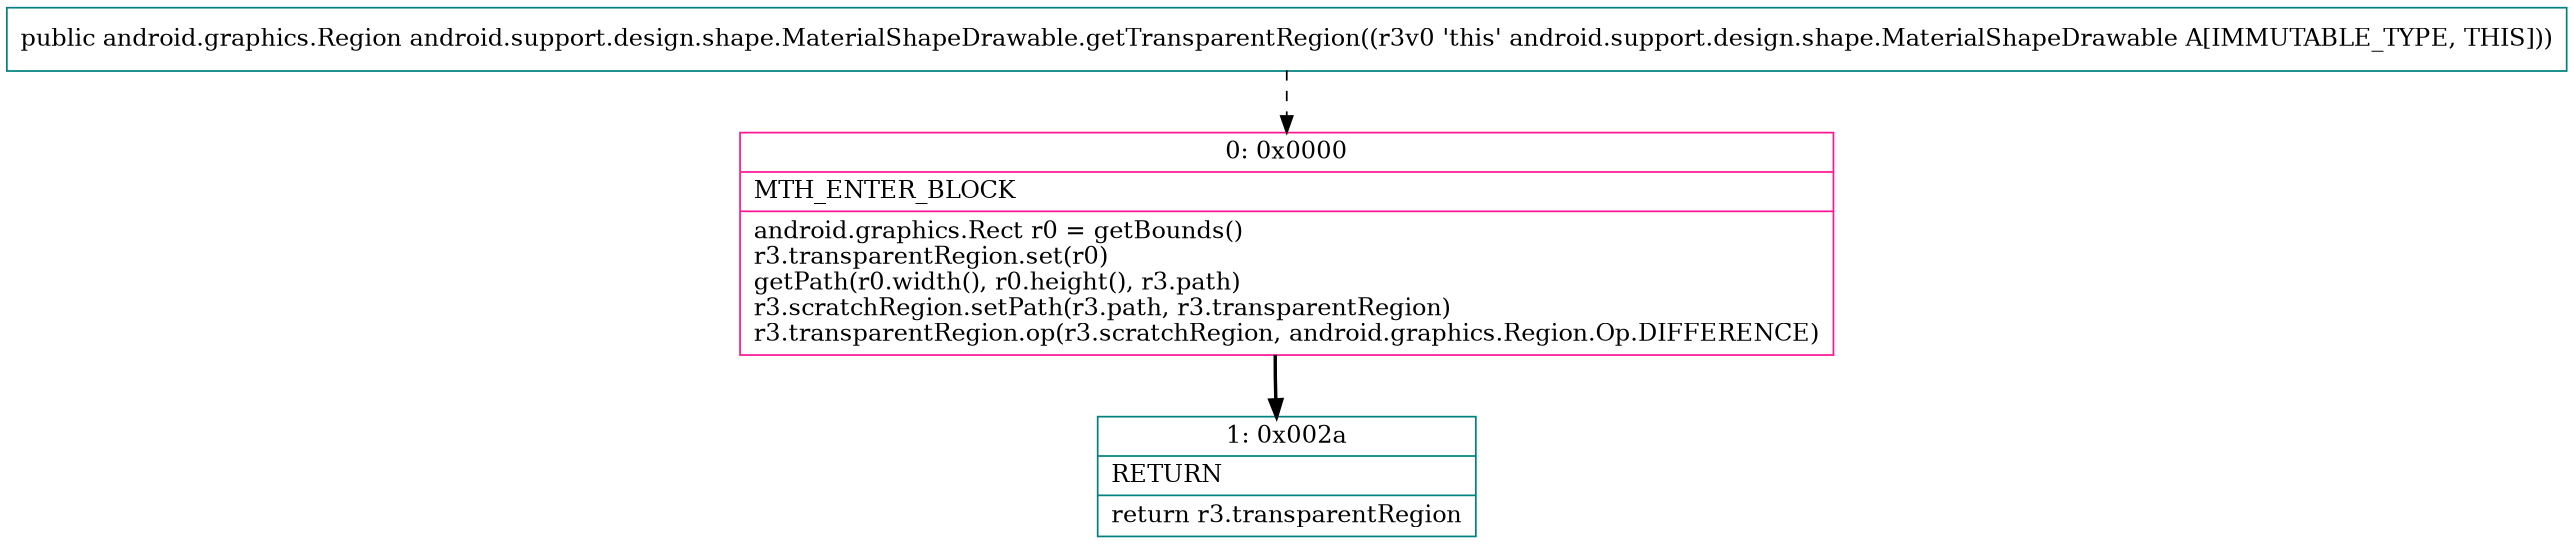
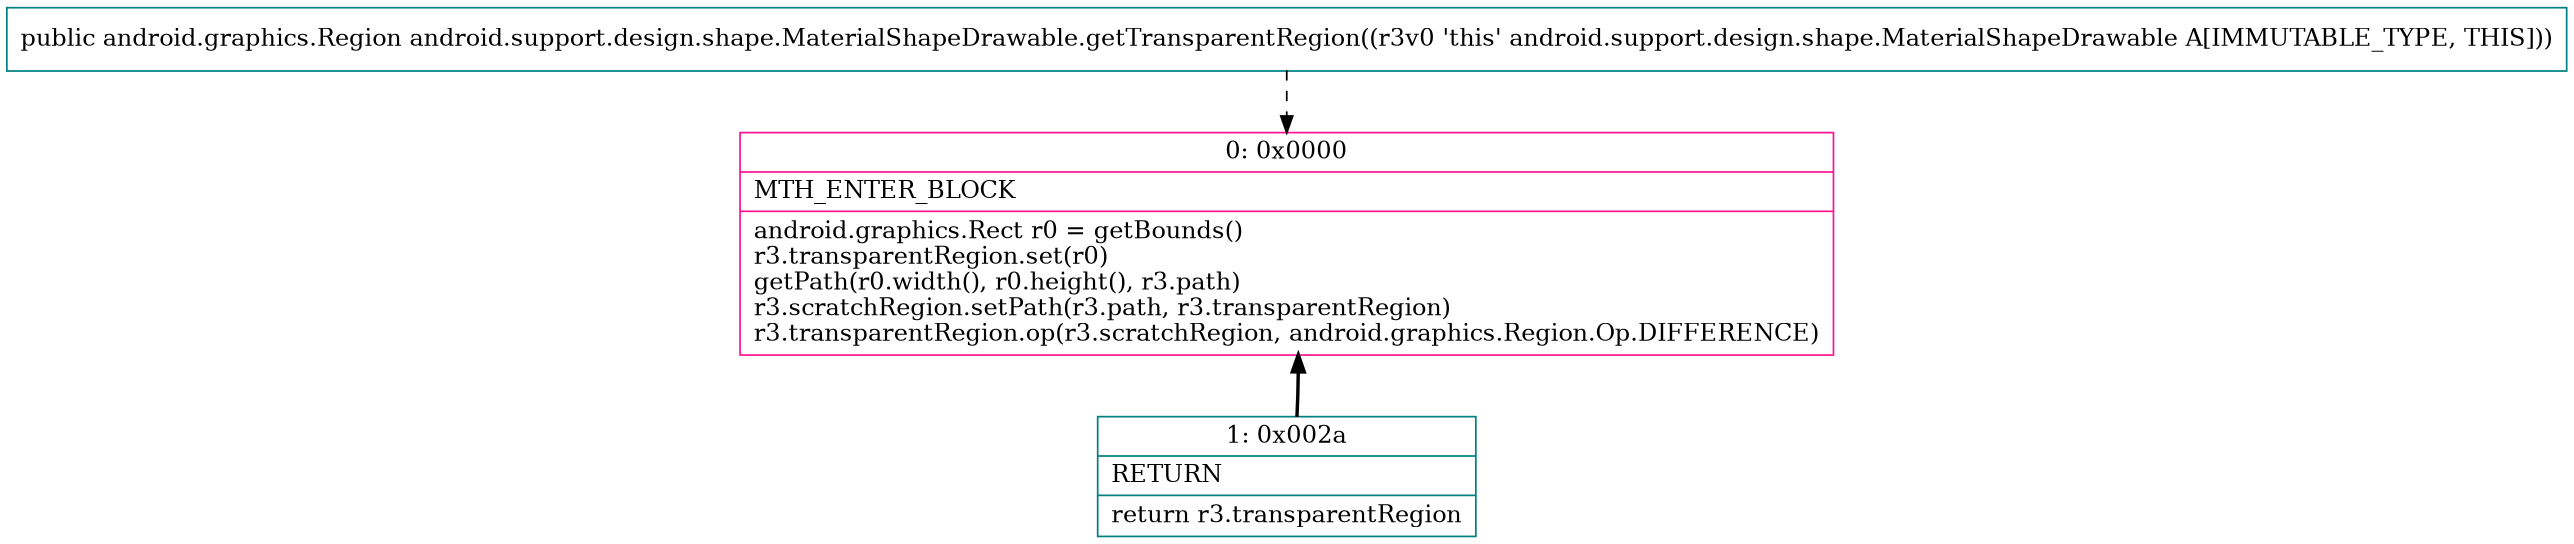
(1275, 377) -> (1298, 395)
